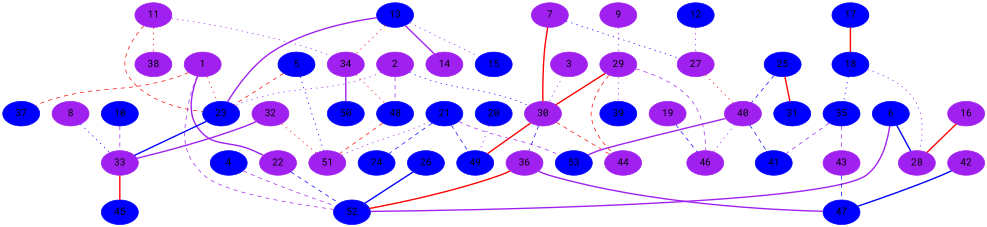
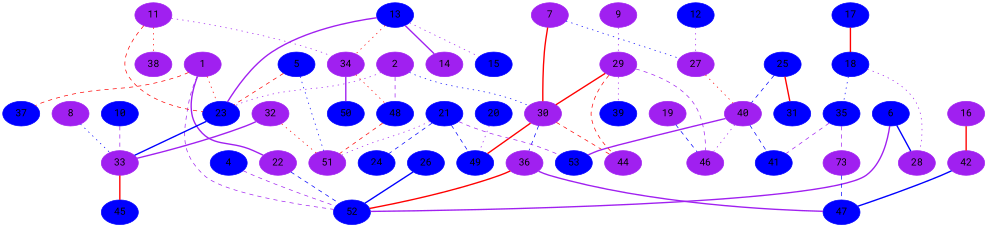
(569, 64) -> none
(942, 138) -> (966, 138)
(842, 163) -> (842, 163)
